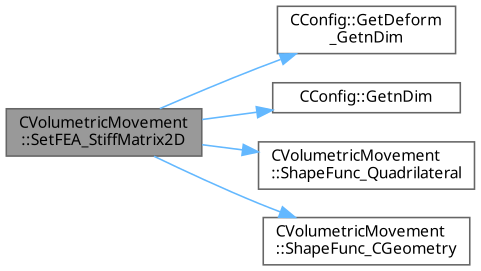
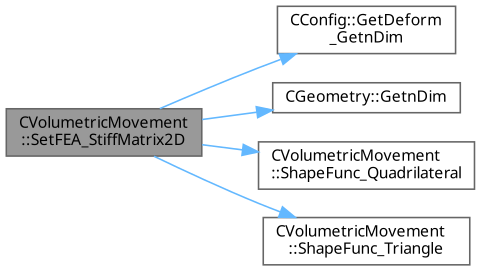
(367, 98) -> (367, 98)
(367, 241) -> (367, 241)
